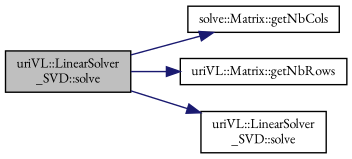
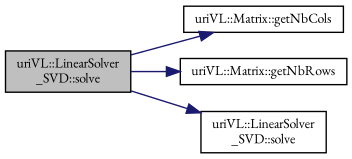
(264, 19) -> (264, 19)
